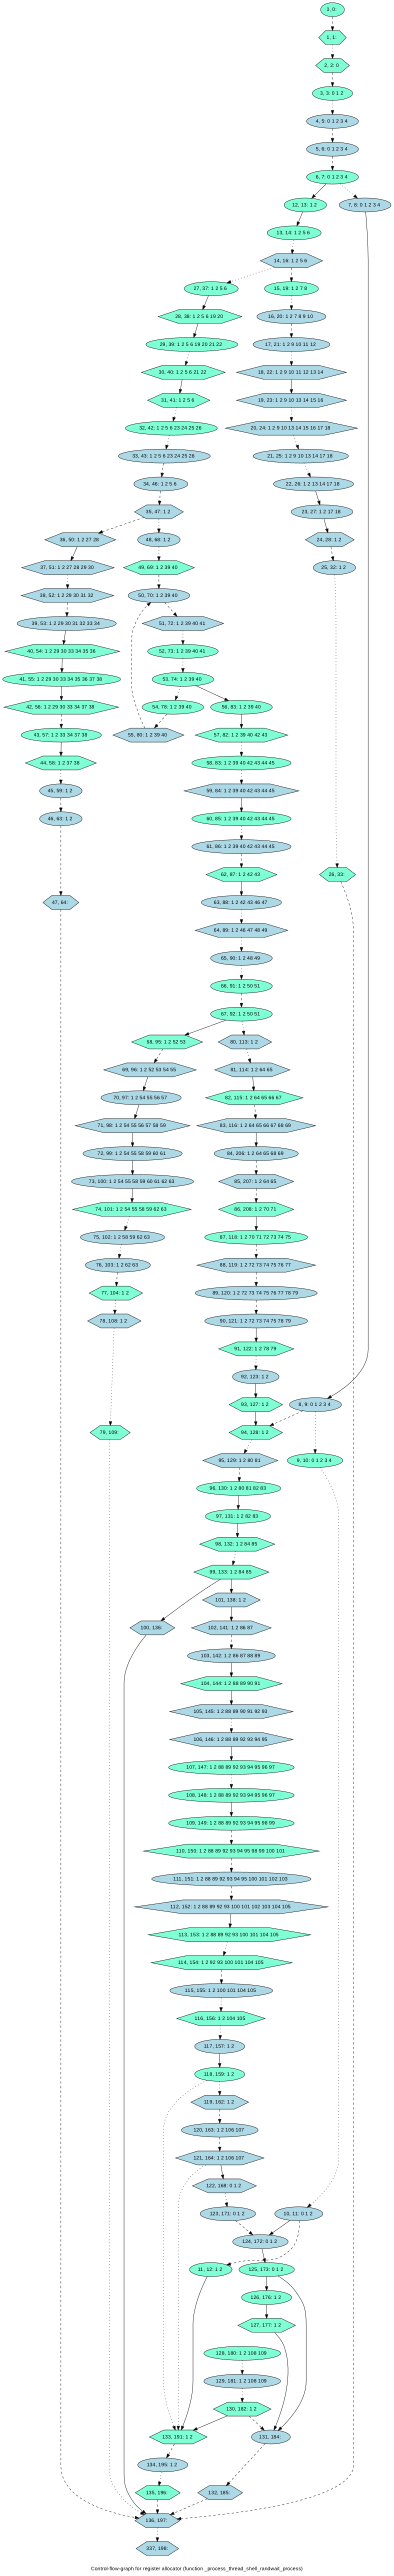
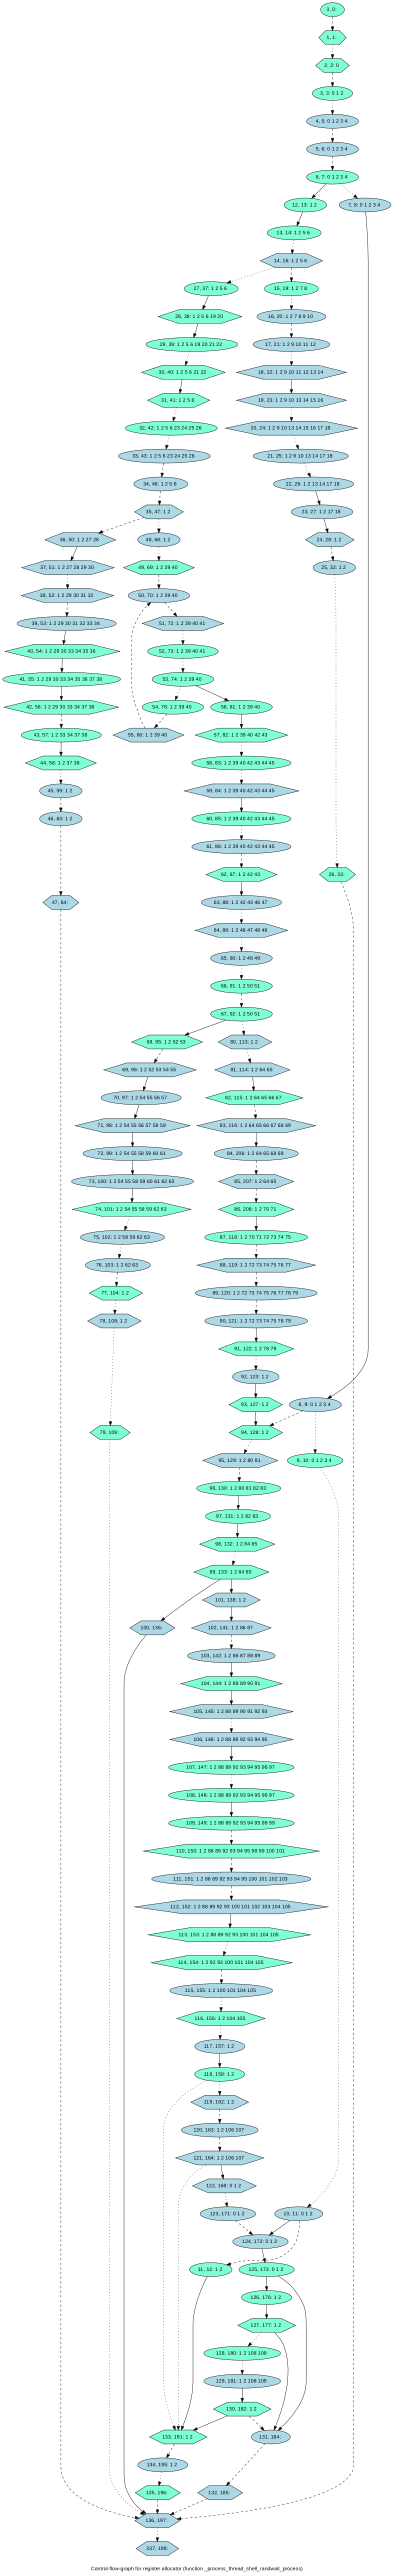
(241, 707) -> (241, 707)
none -> (256, 2338)
(242, 2393) -> (242, 2393)
